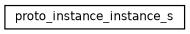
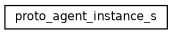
(95, 17) -> (86, 17)
